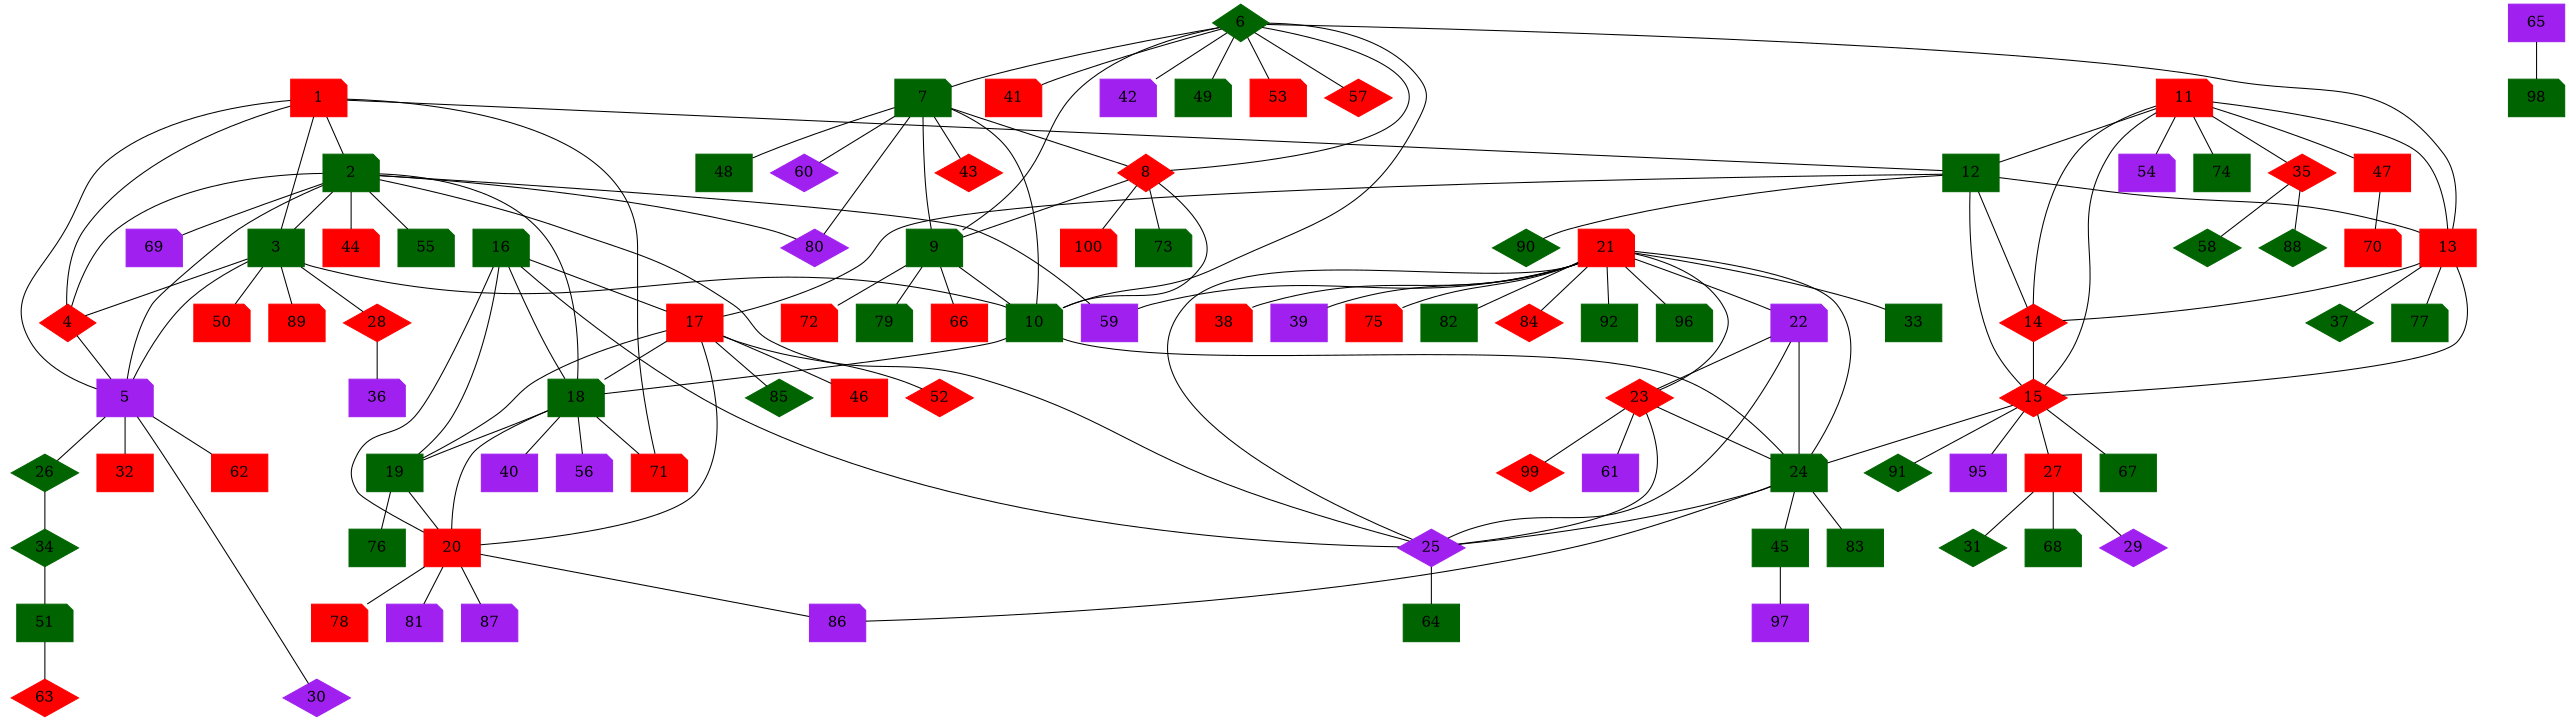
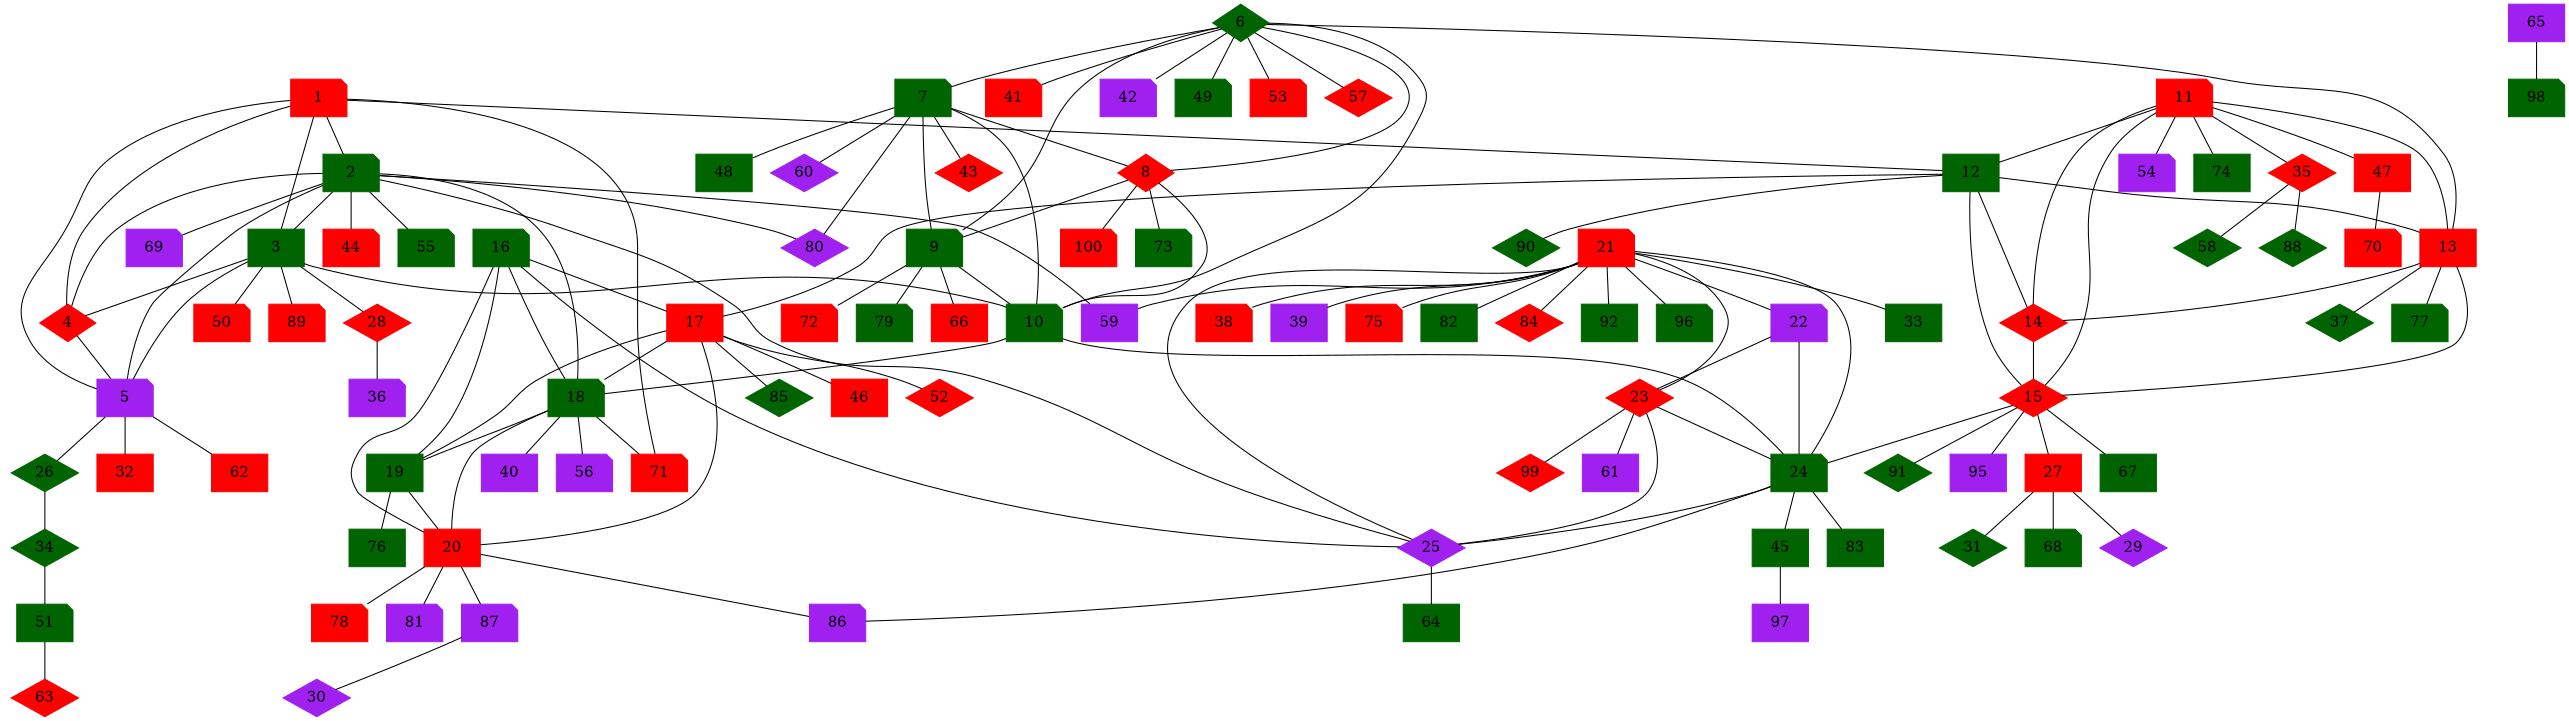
(1654, 499) -> none
(224, 549) -> (399, 664)
